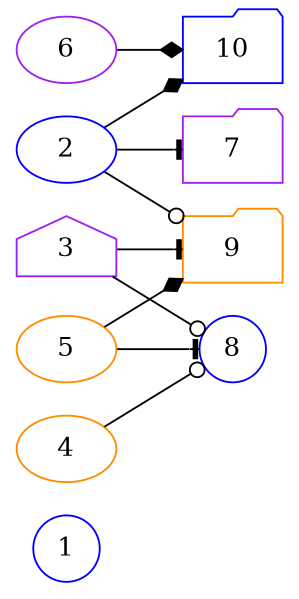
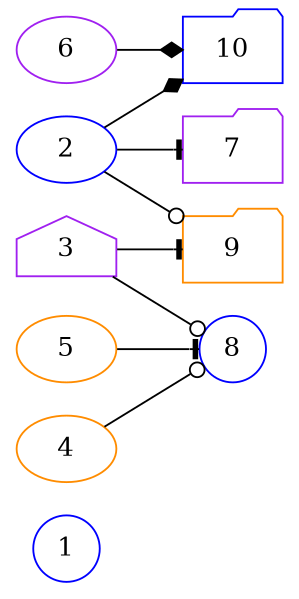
(134, 309) -> none
